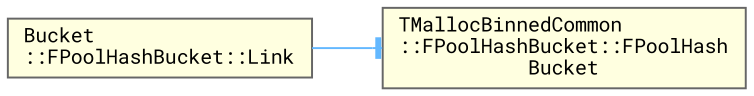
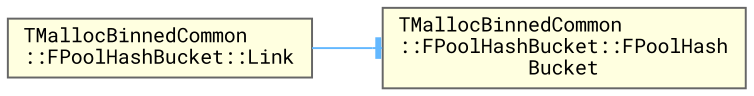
(160, 48) -> (160, 48)
